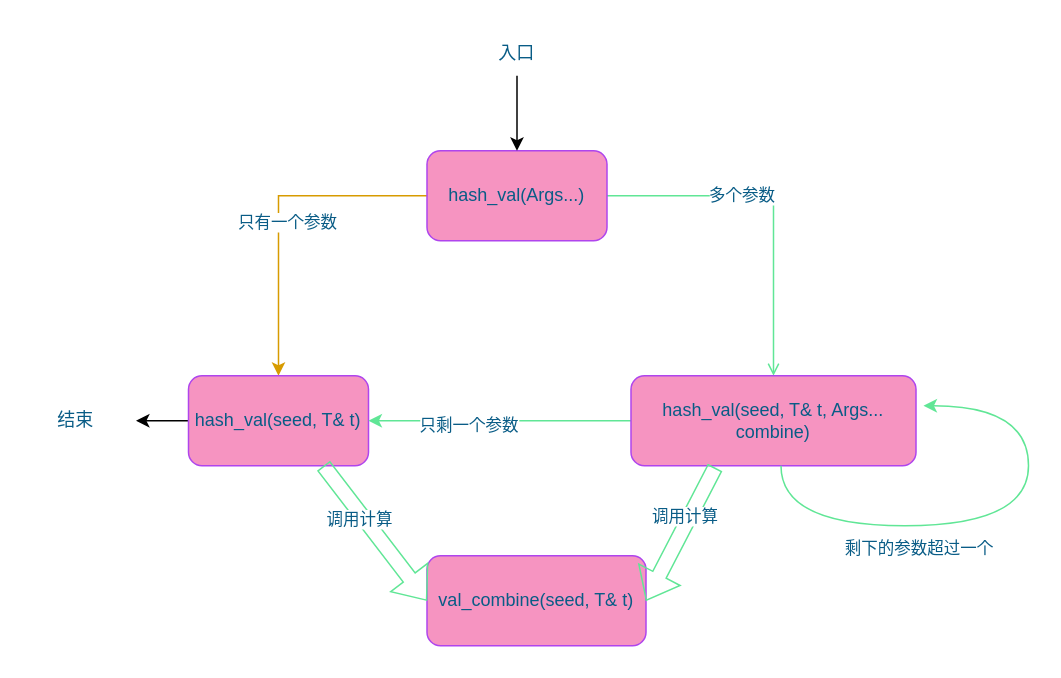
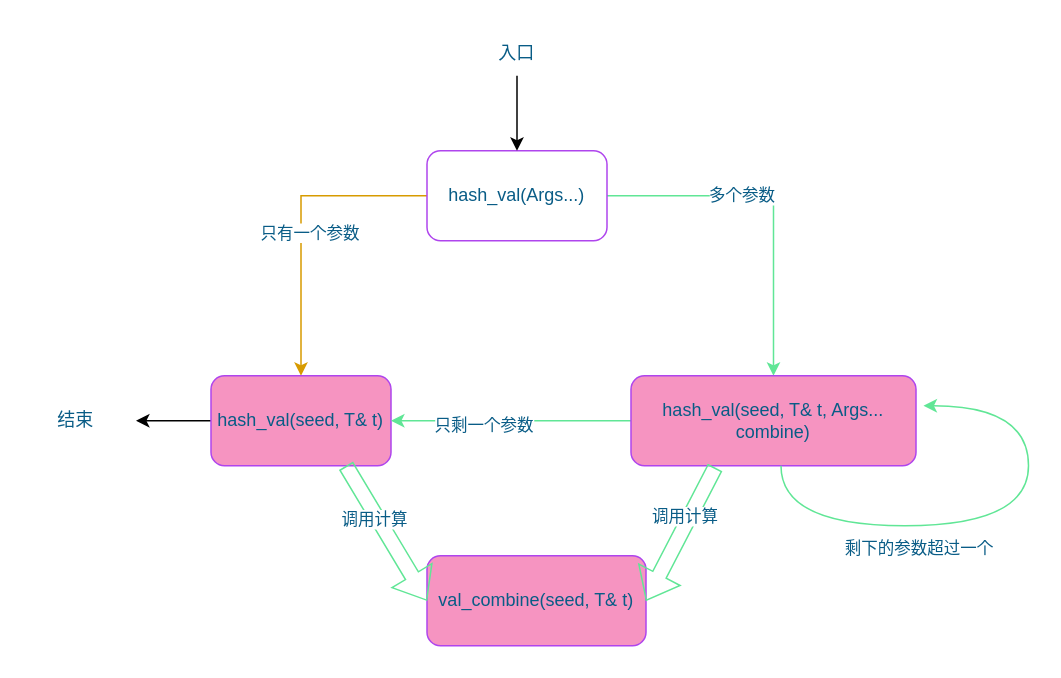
(517, 196) -> (517, 196)
(773, 366) -> (773, 364)
(278, 421) -> (301, 421)
